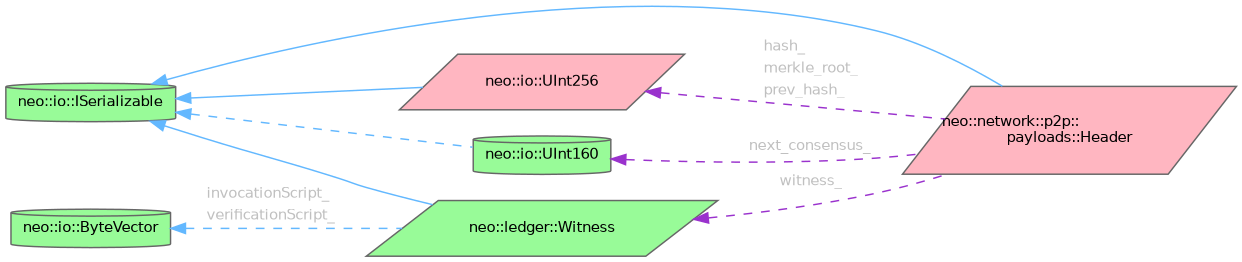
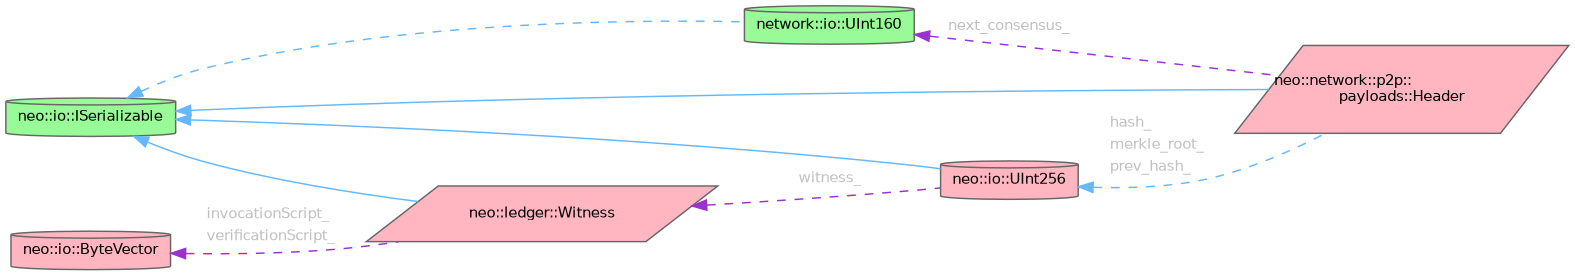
(542, 82) -> (1009, 180)
(803, 106) -> (1213, 177)
(542, 155) -> (829, 25)
(829, 202) -> (824, 197)
(91, 228) -> (91, 250)
(294, 228) -> (292, 252)
(542, 228) -> (542, 214)
